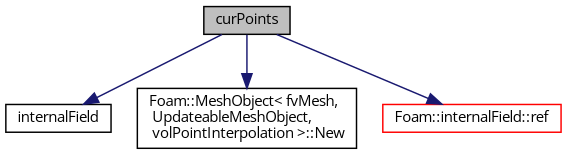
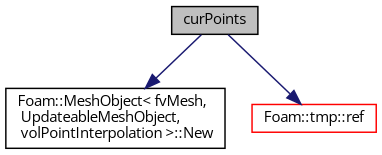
(58, 118) -> none
(472, 118) -> (314, 118)
